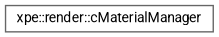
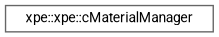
(109, 19) -> (109, 19)
